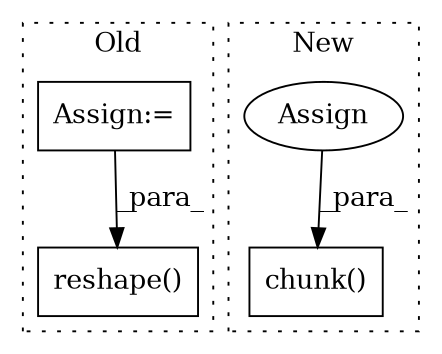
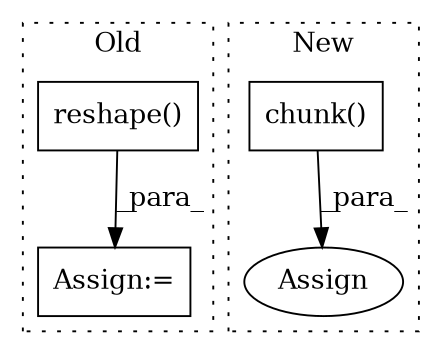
(116, 189) -> (116, 189)
(320, 189) -> (319, 189)
